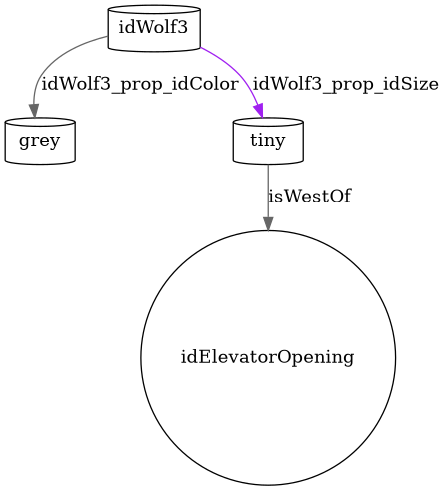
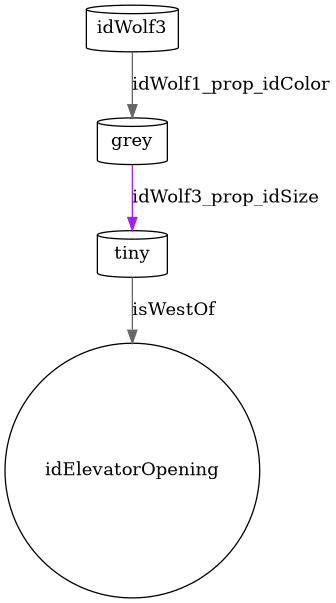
(235, 70) -> (132, 191)
(141, 85) -> (231, 85)
